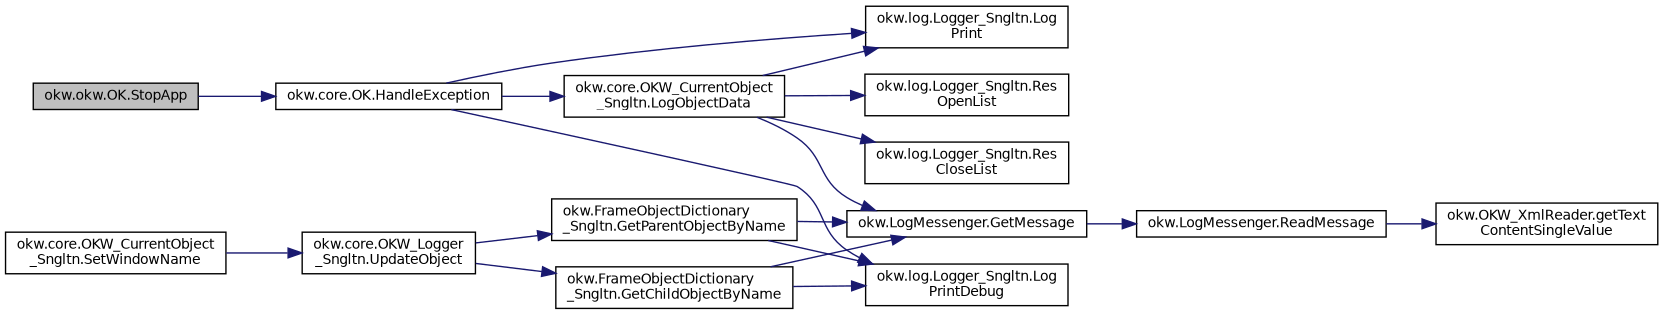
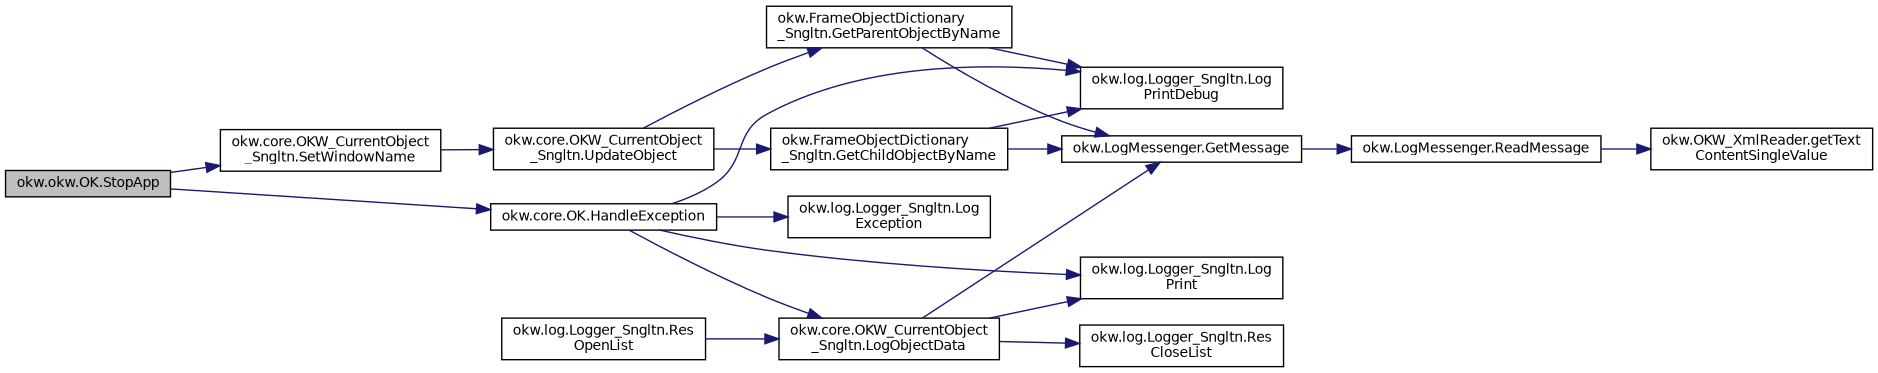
(818, 96) -> (735, 339)
none -> (188, 170)
none -> (889, 217)
(389, 253) -> (604, 149)
